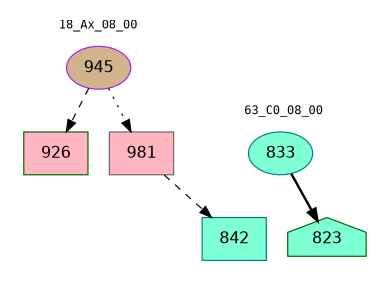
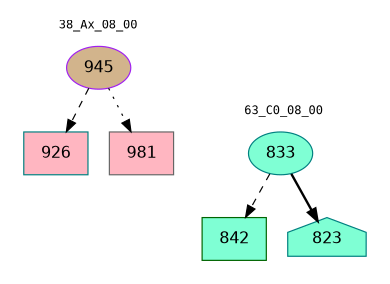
(99, 26) -> (99, 26)
(56, 153) -> (56, 153)
(183, 192) -> (261, 190)
(234, 239) -> (234, 239)
(327, 239) -> (327, 239)
